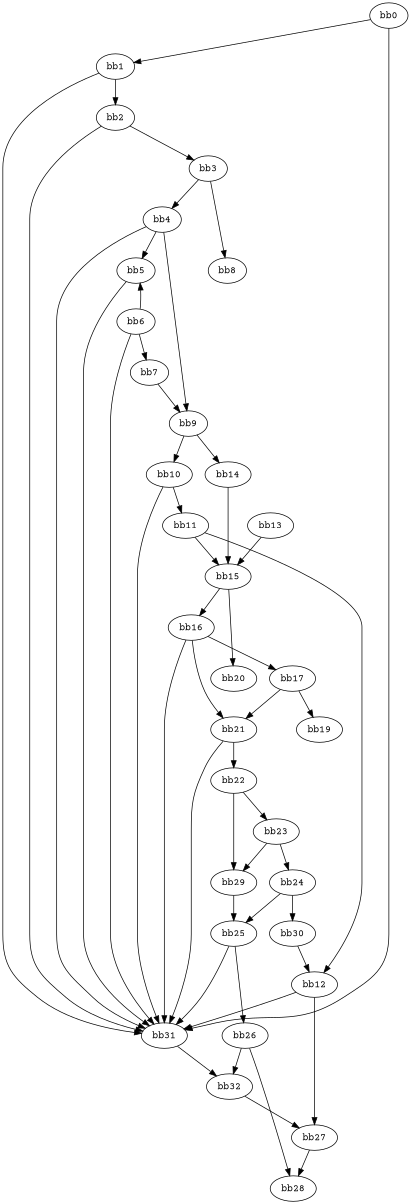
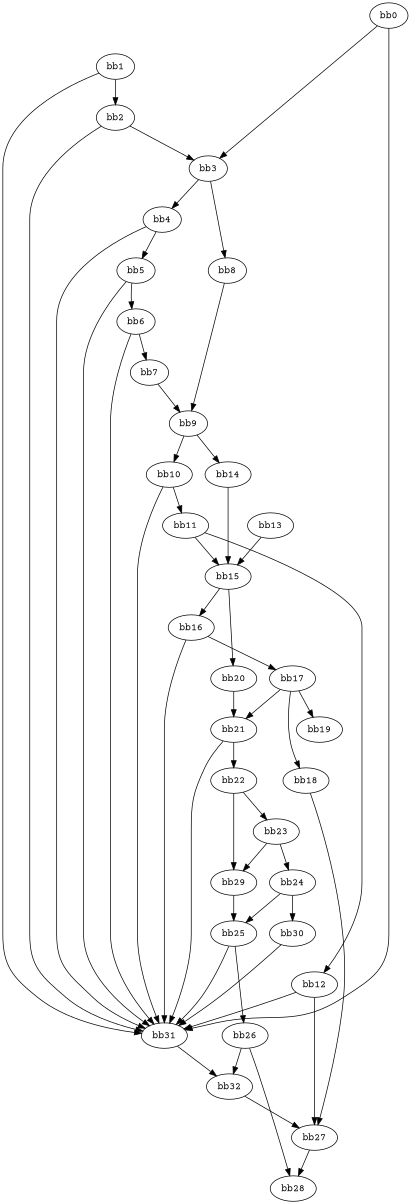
(256, 40) -> (301, 90)
(141, 300) -> (131, 292)
(175, 318) -> (209, 344)
(200, 679) -> (234, 701)
none -> (306, 781)
(302, 956) -> (234, 985)
